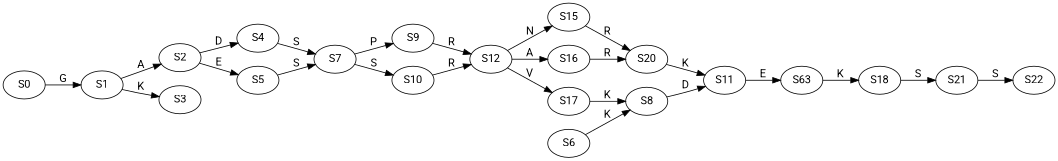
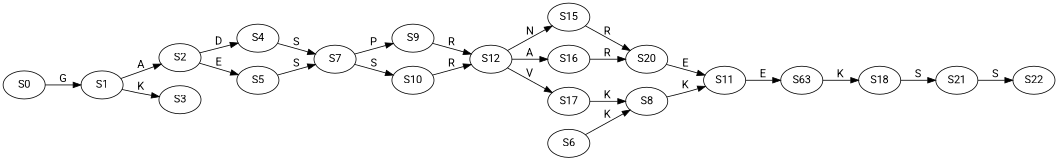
(686, 64) -> (686, 64)
(686, 85) -> (686, 85)
